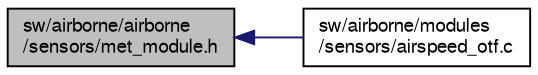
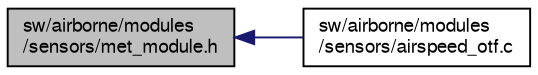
(121, 37) -> (121, 37)
